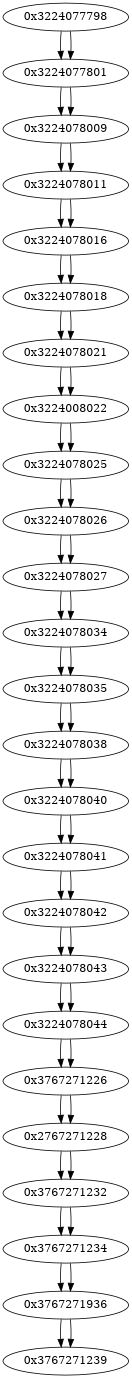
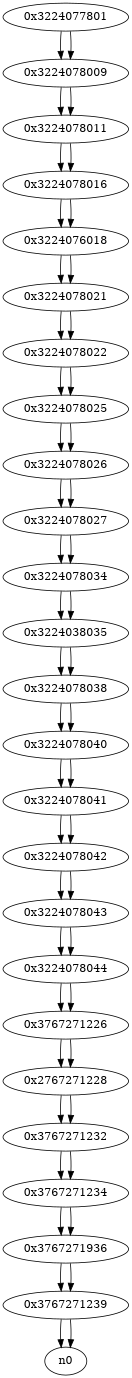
(66, 17) -> none
(66, 297) -> (66, 241)
(66, 409) -> (66, 353)
(66, 689) -> (66, 633)
none -> (66, 1361)
